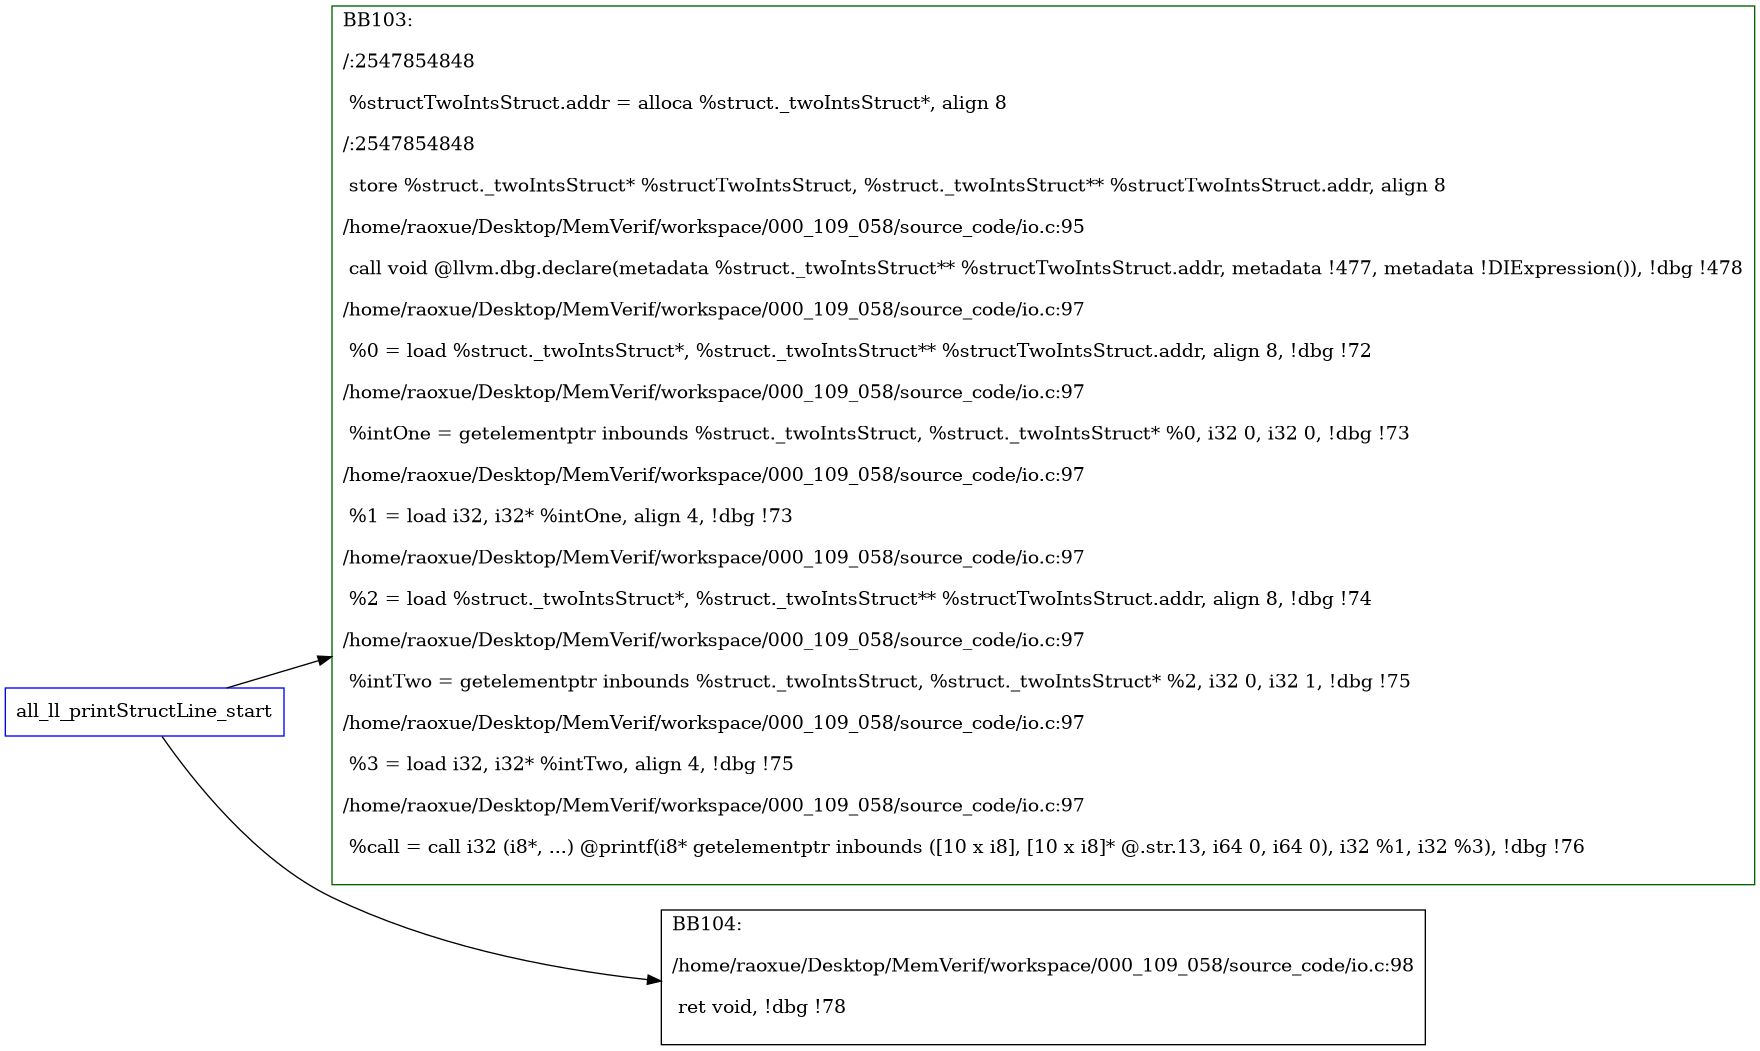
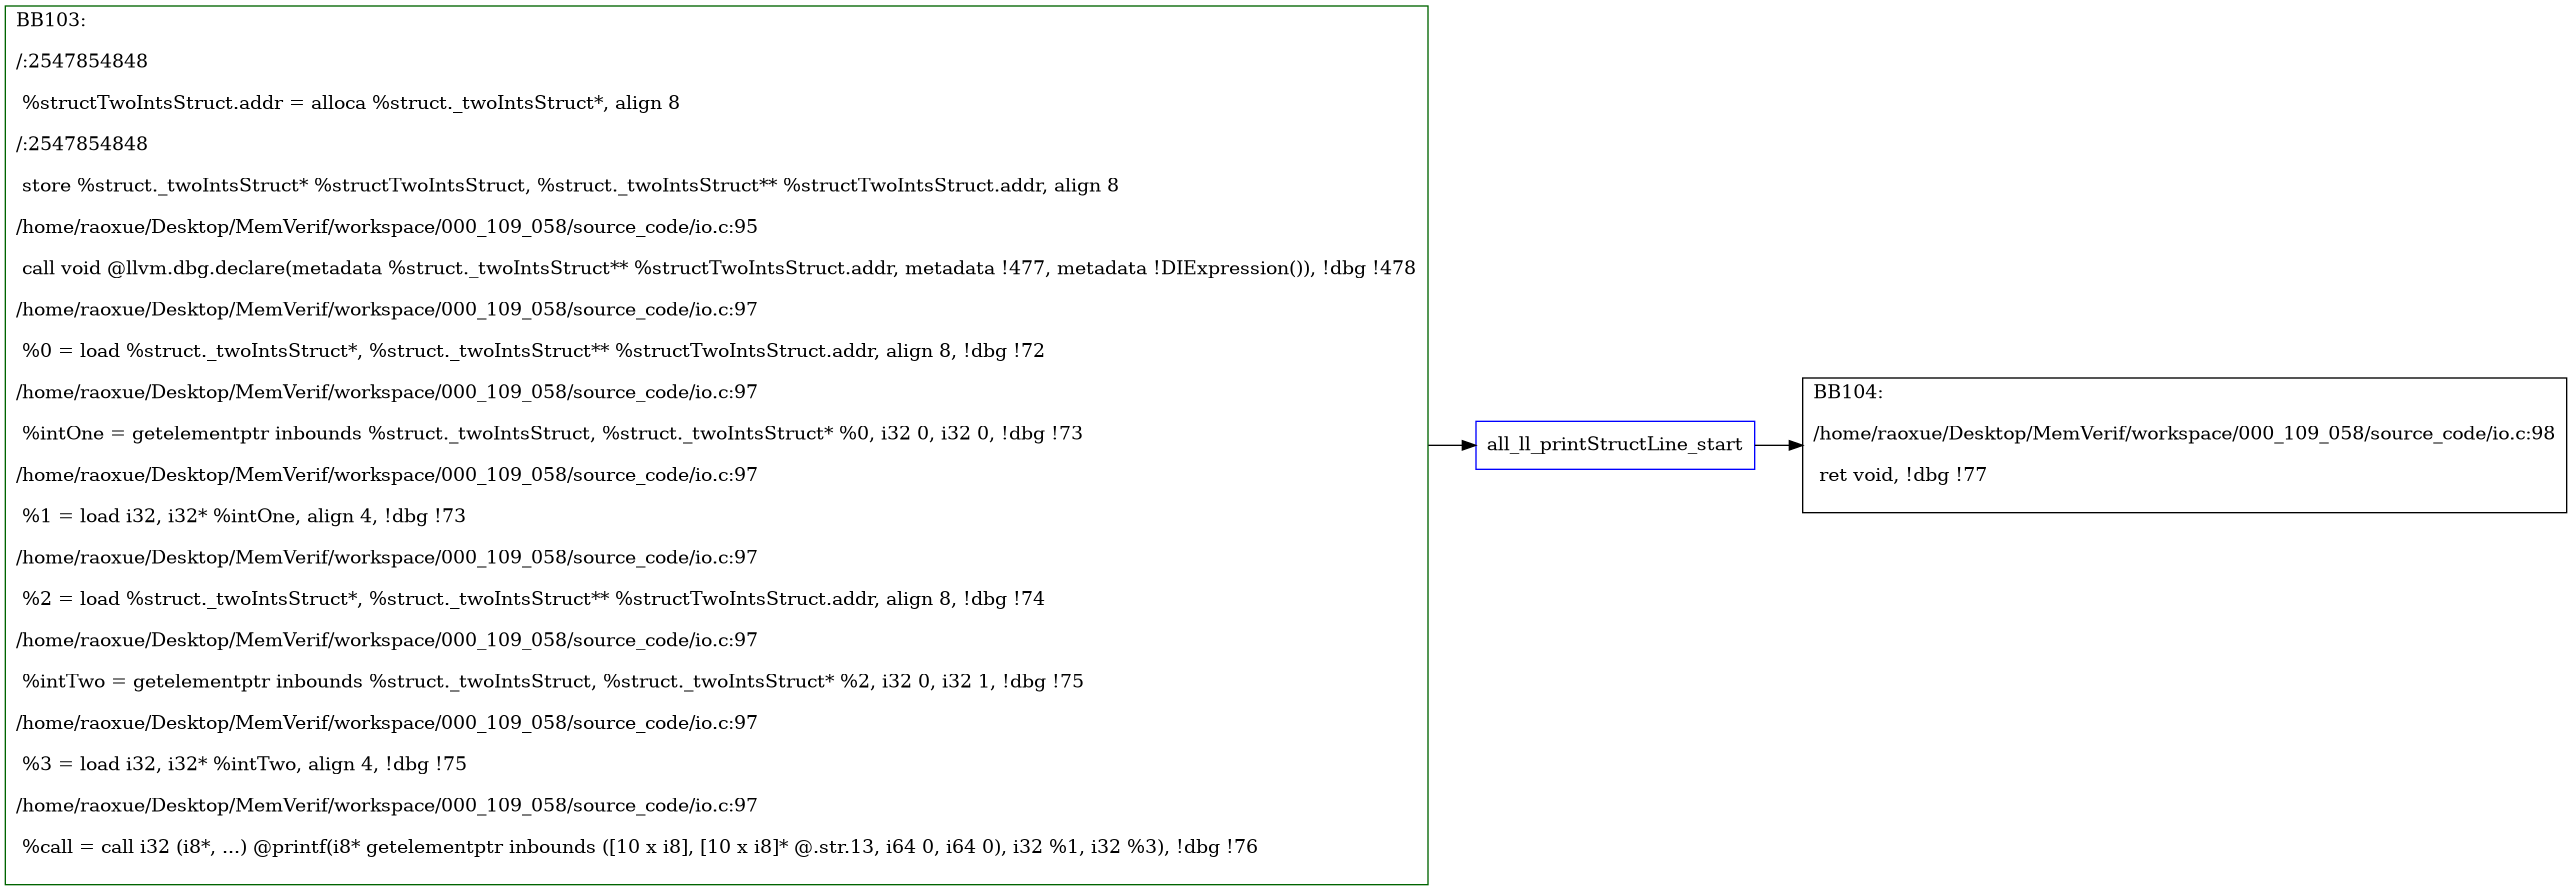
(273, 674) -> (1445, 445)
(759, 1007) -> (1901, 475)
